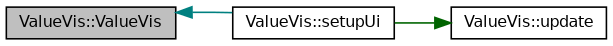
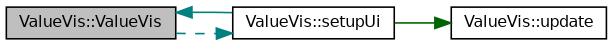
none -> (196, 34)
